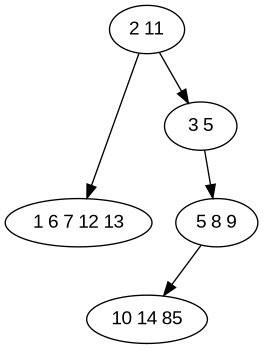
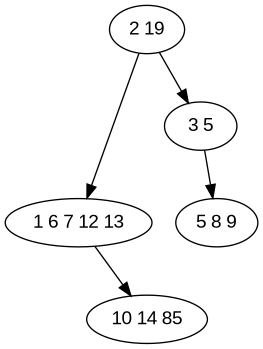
(147, 30) -> (147, 30)
(186, 265) -> (109, 266)
